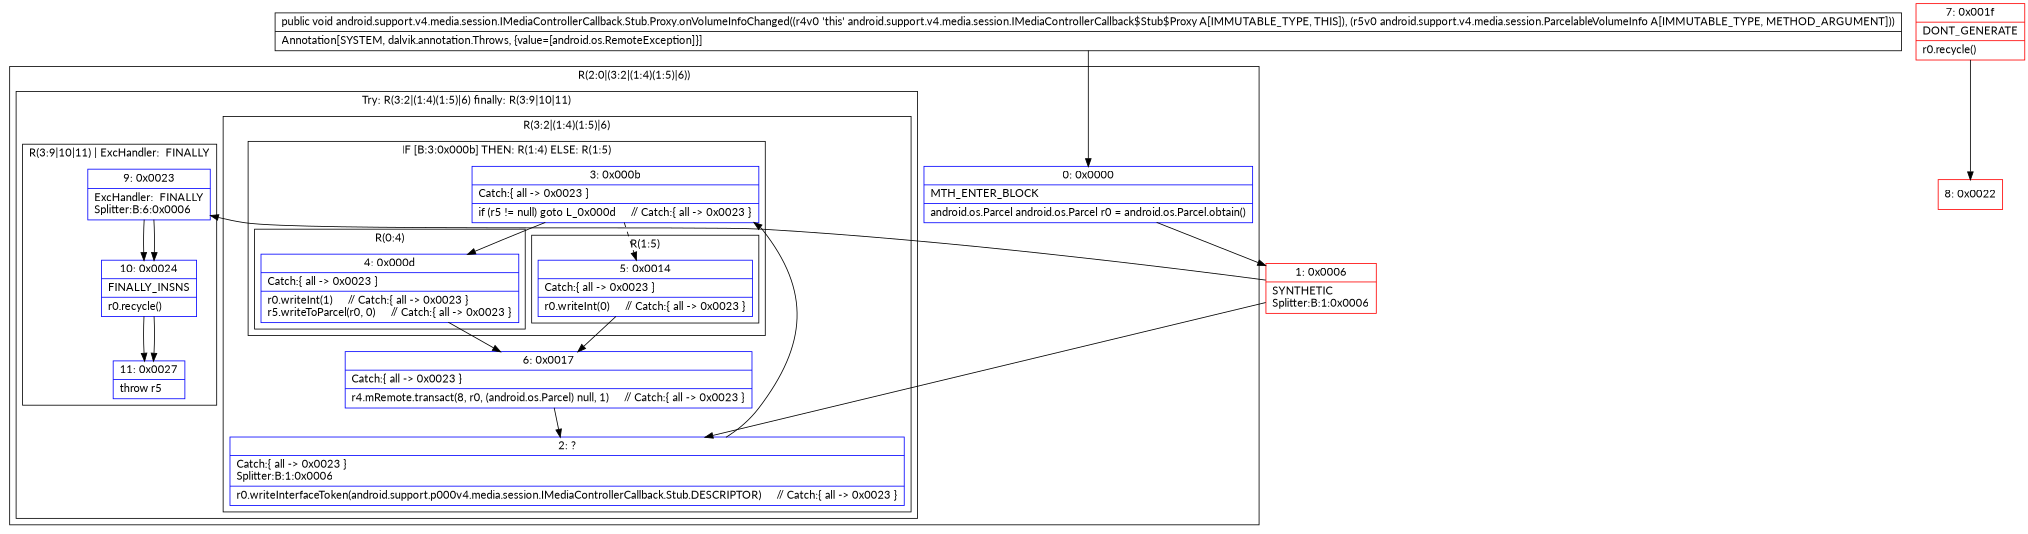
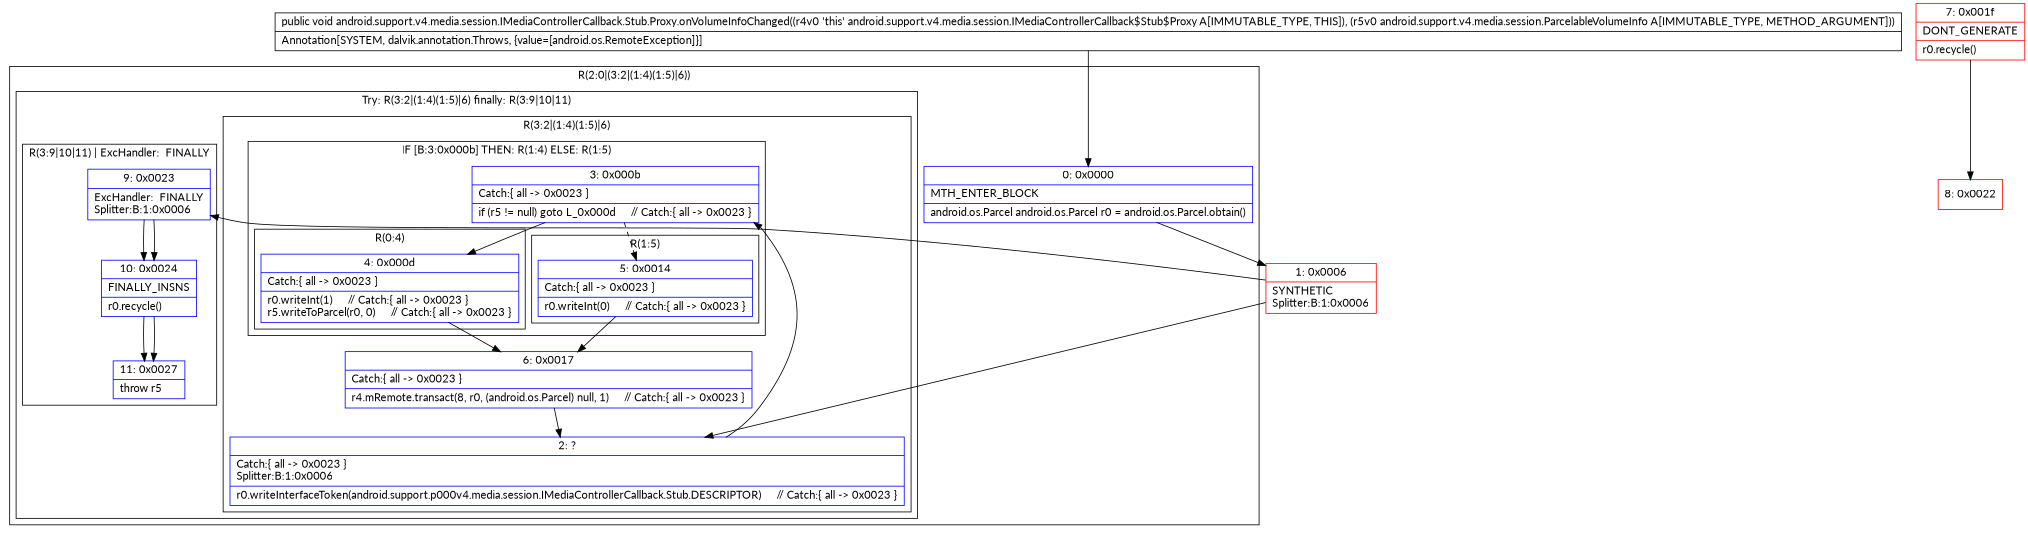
(143, 210) -> (143, 210)
